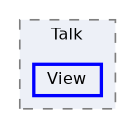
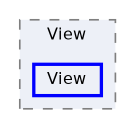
(68, 35) -> (68, 35)
